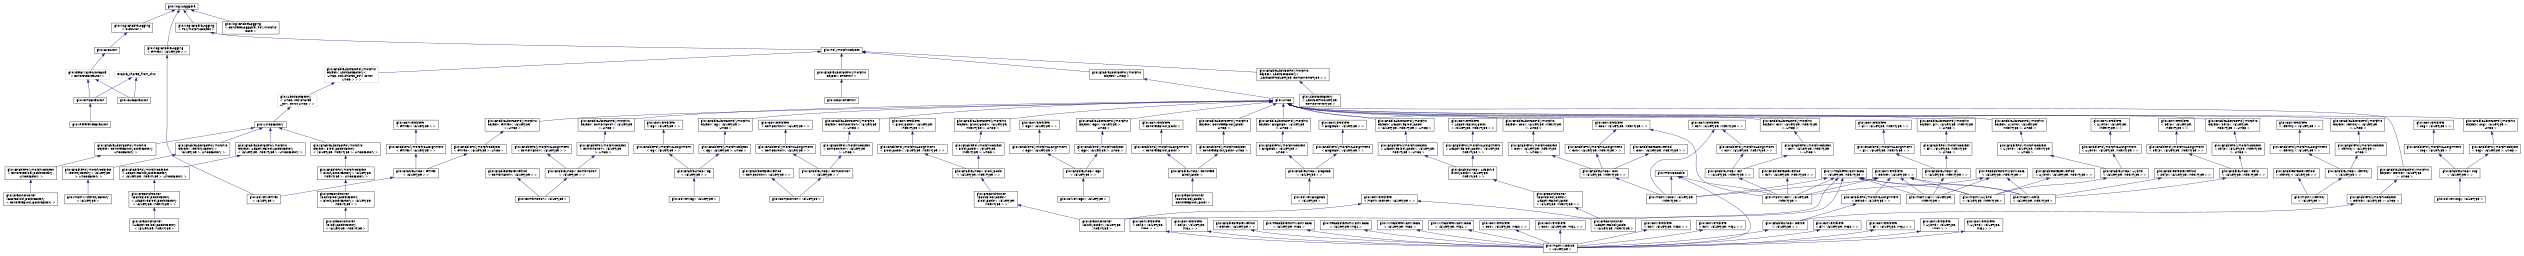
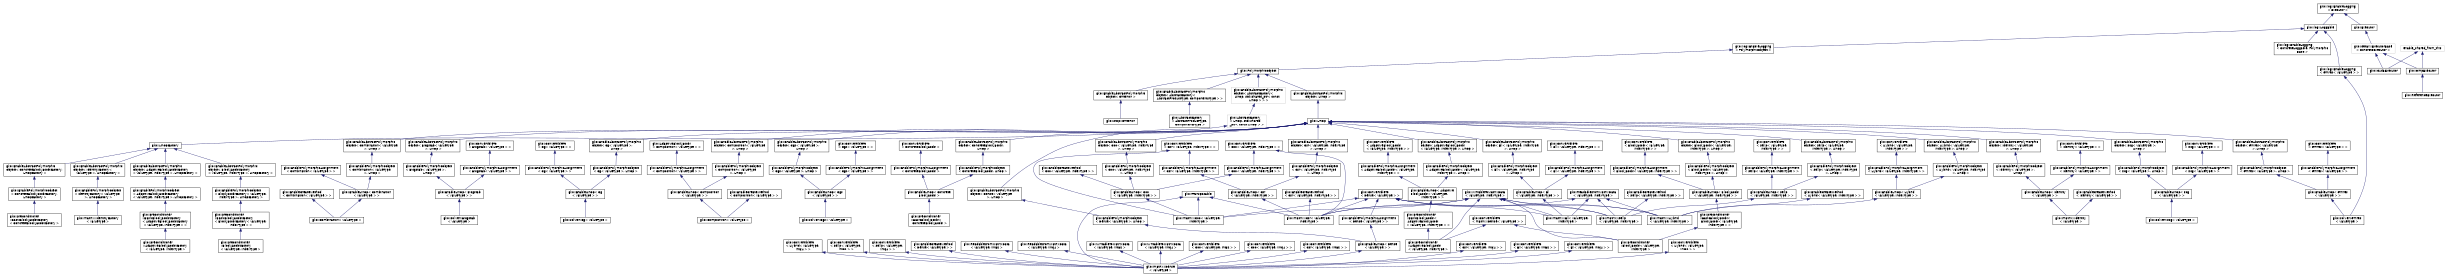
(158, 17) -> (2327, 20)
(786, 125) -> (677, 146)
none -> (1633, 208)
